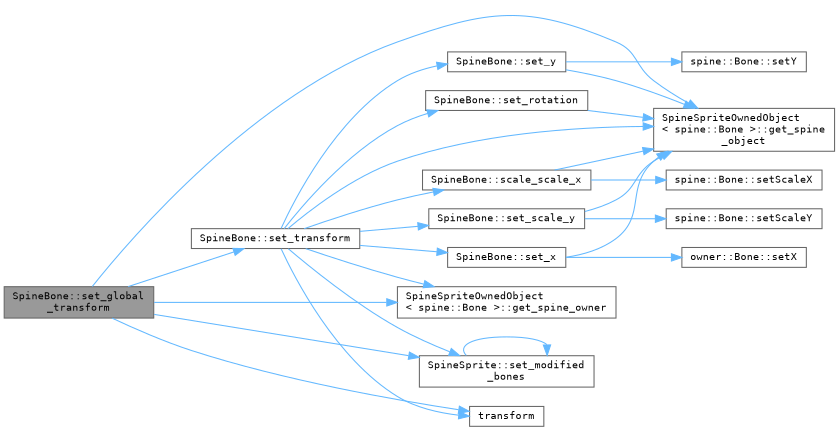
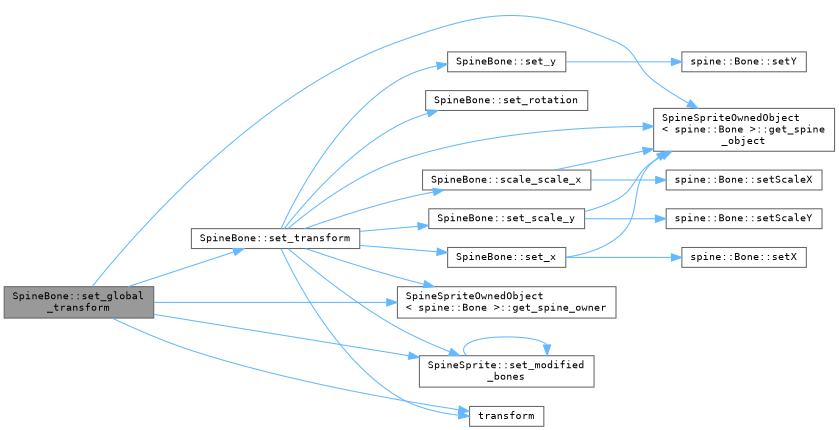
(626, 84) -> none
(615, 114) -> none
(744, 257) -> (744, 257)
